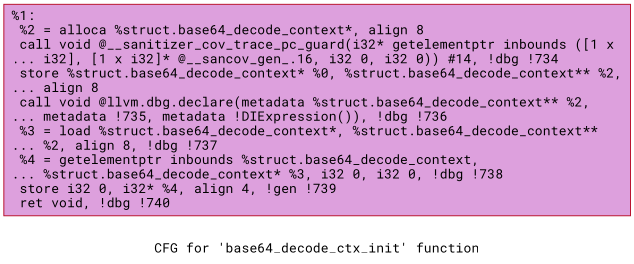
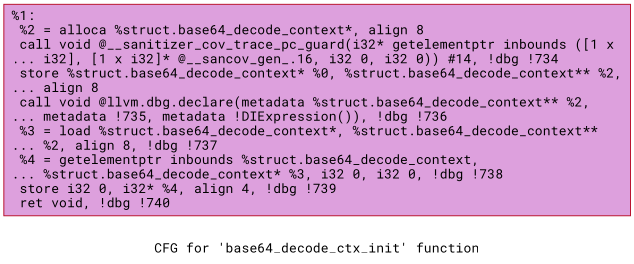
(174, 189) -> (174, 189)
